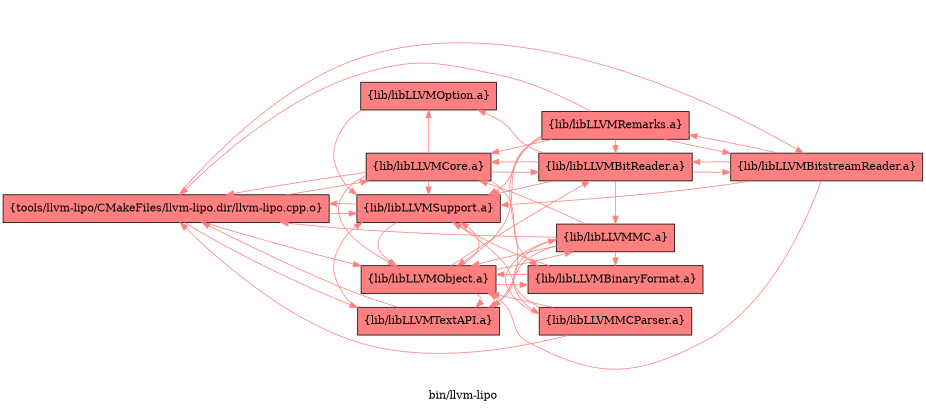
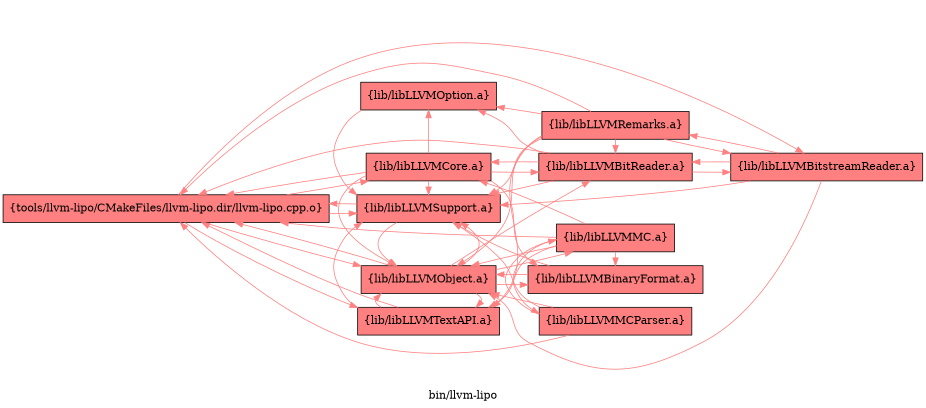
(519, 147) -> (523, 111)
(616, 202) -> (375, 144)
none -> (317, 244)
none -> (377, 304)
